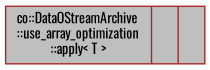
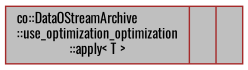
(79, 34) -> (97, 34)
